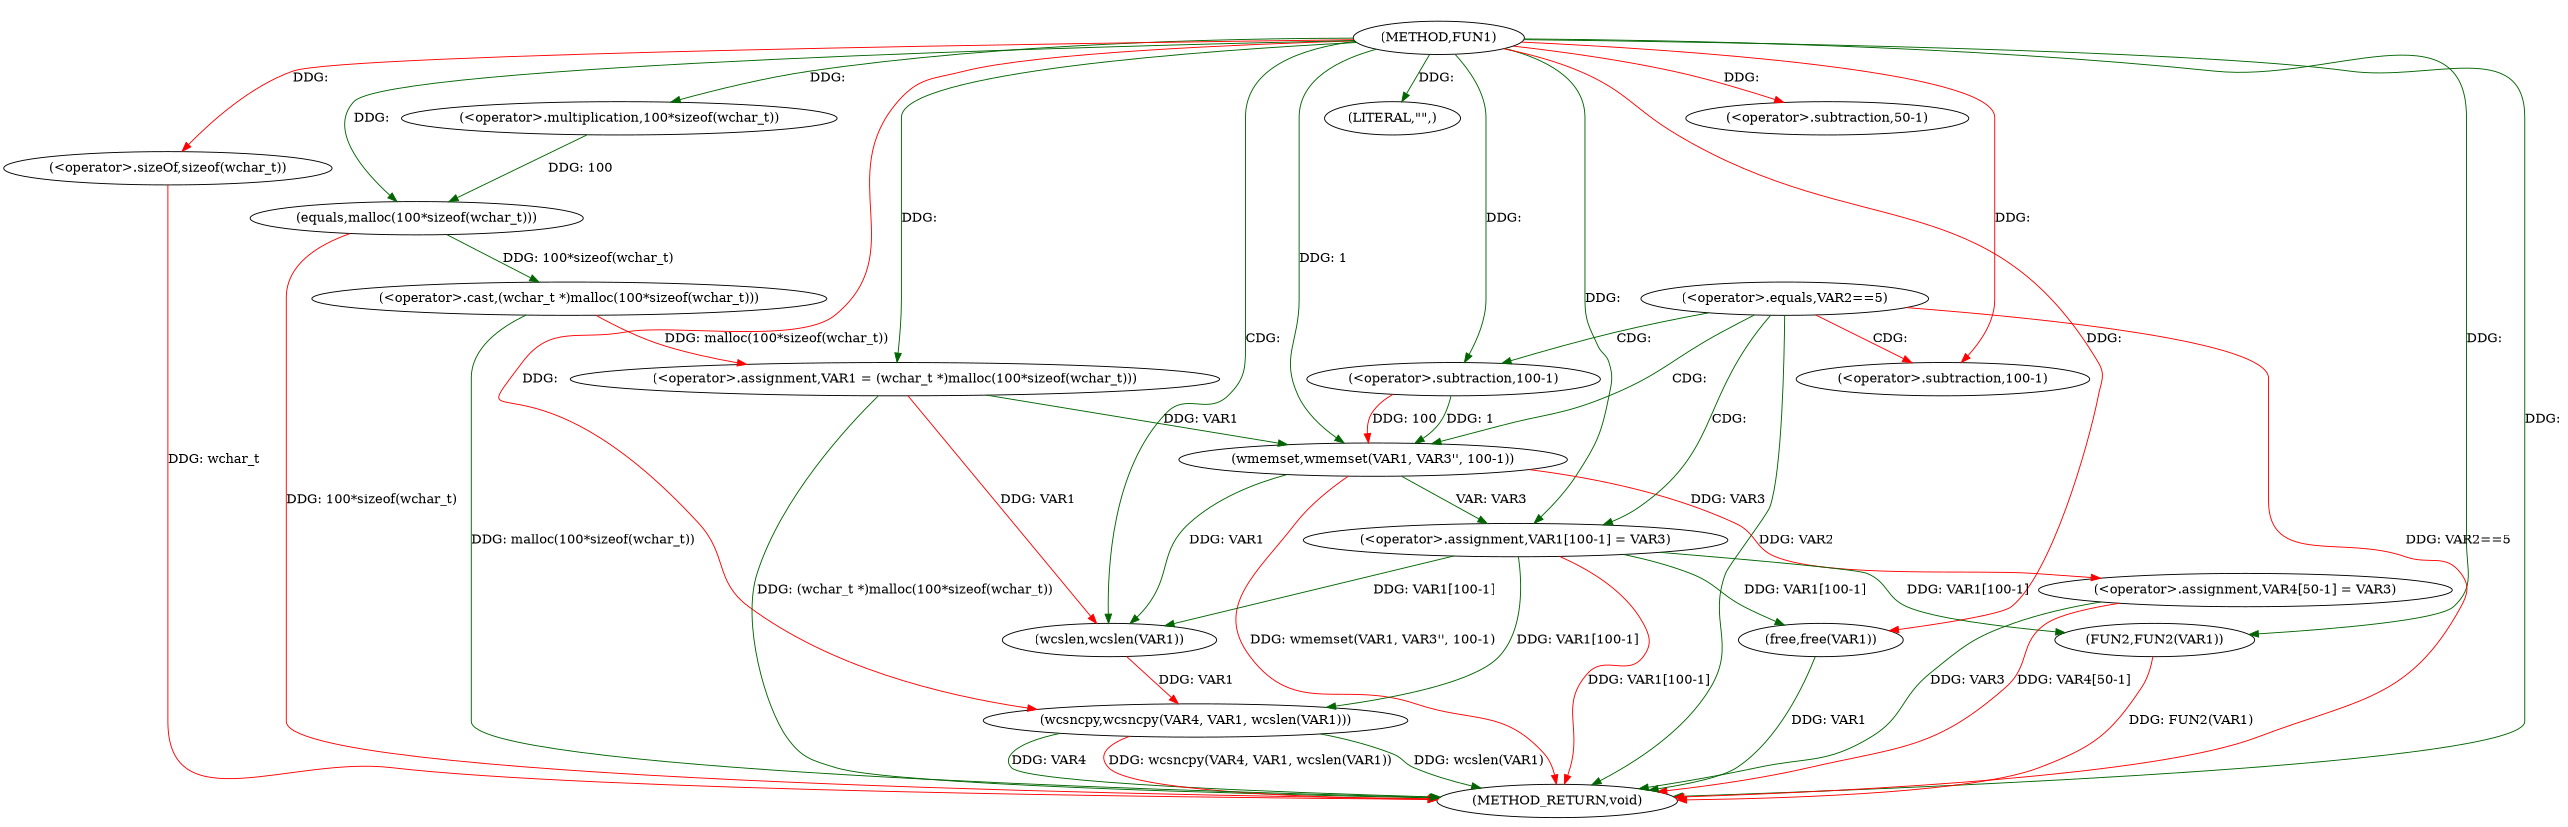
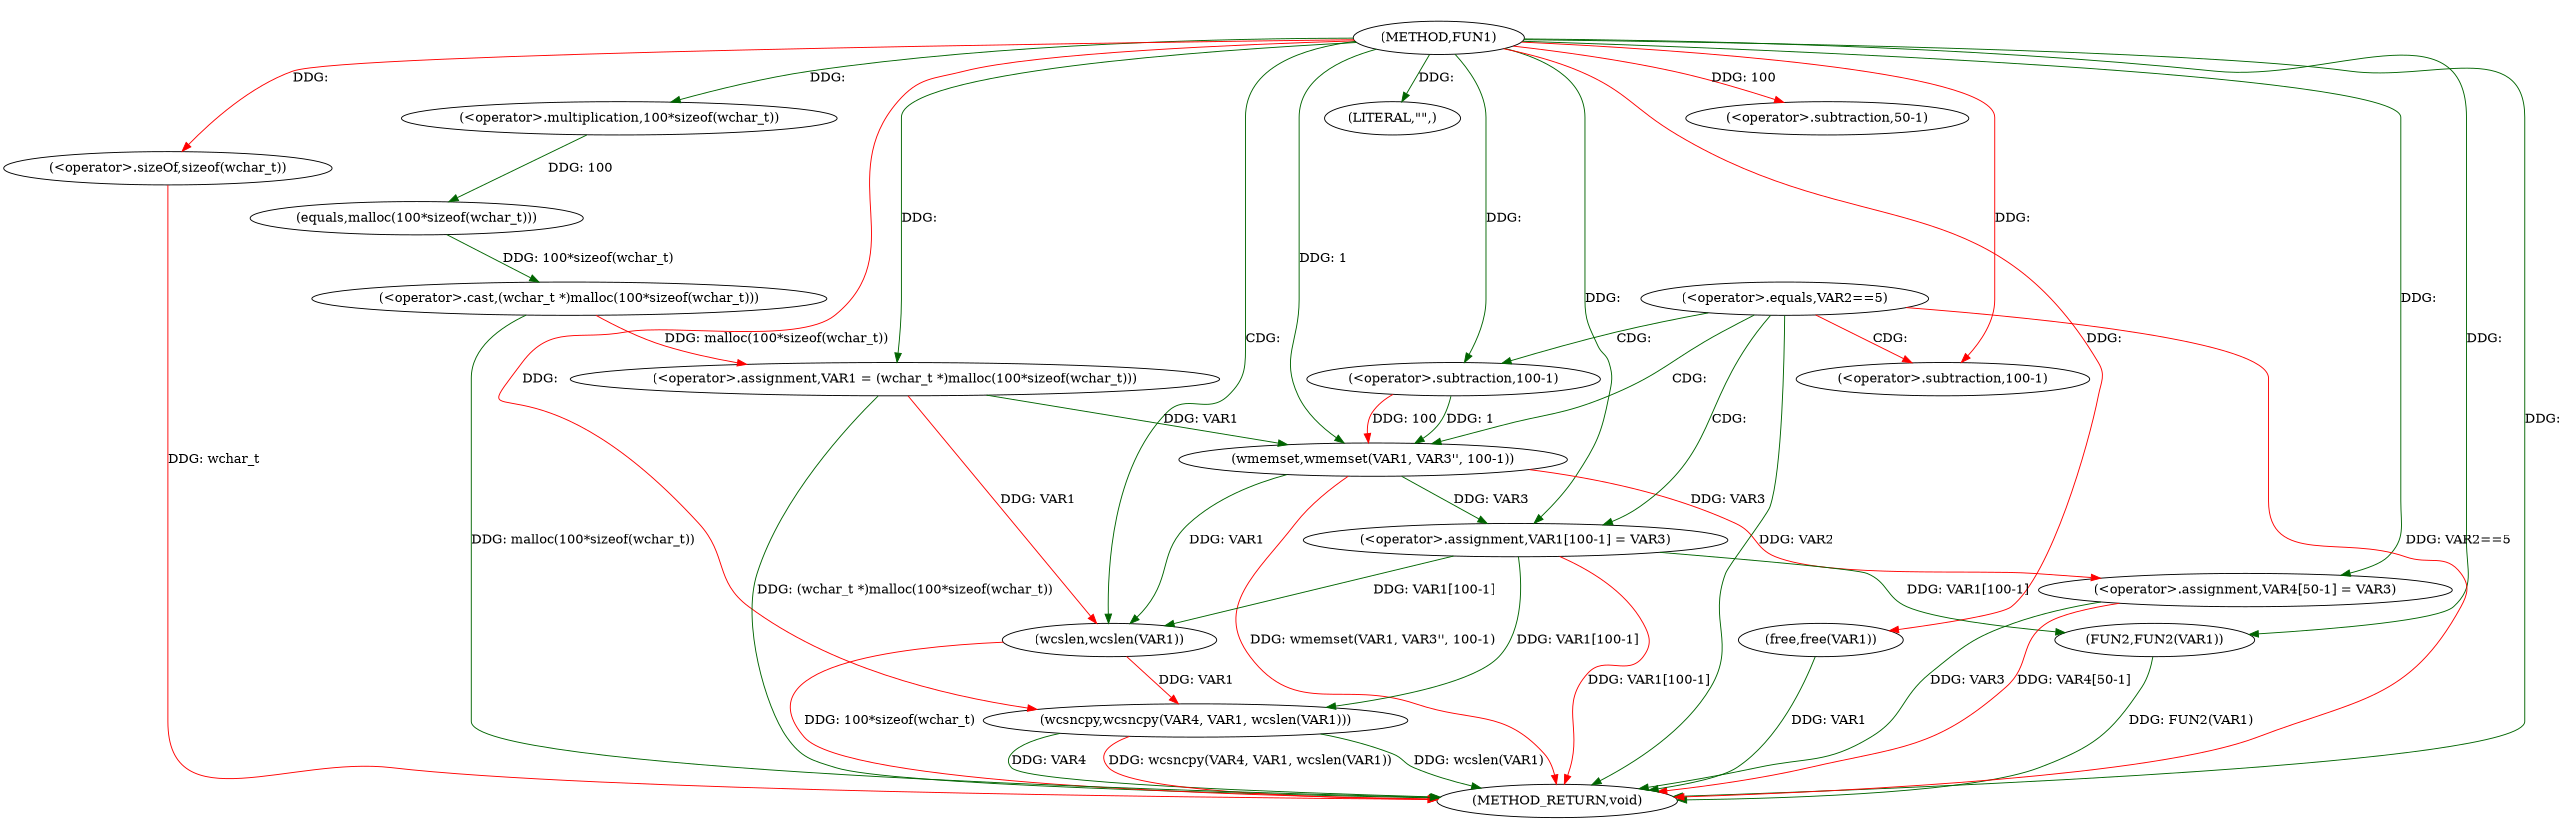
(797, 58) -> (2206, 78)
(1744, 78) -> (1744, 78)
(1492, 500) -> (1492, 500)
(1704, 580) -> none
(2036, 769) -> (2036, 769)
(594, 772) -> (935, 772)
